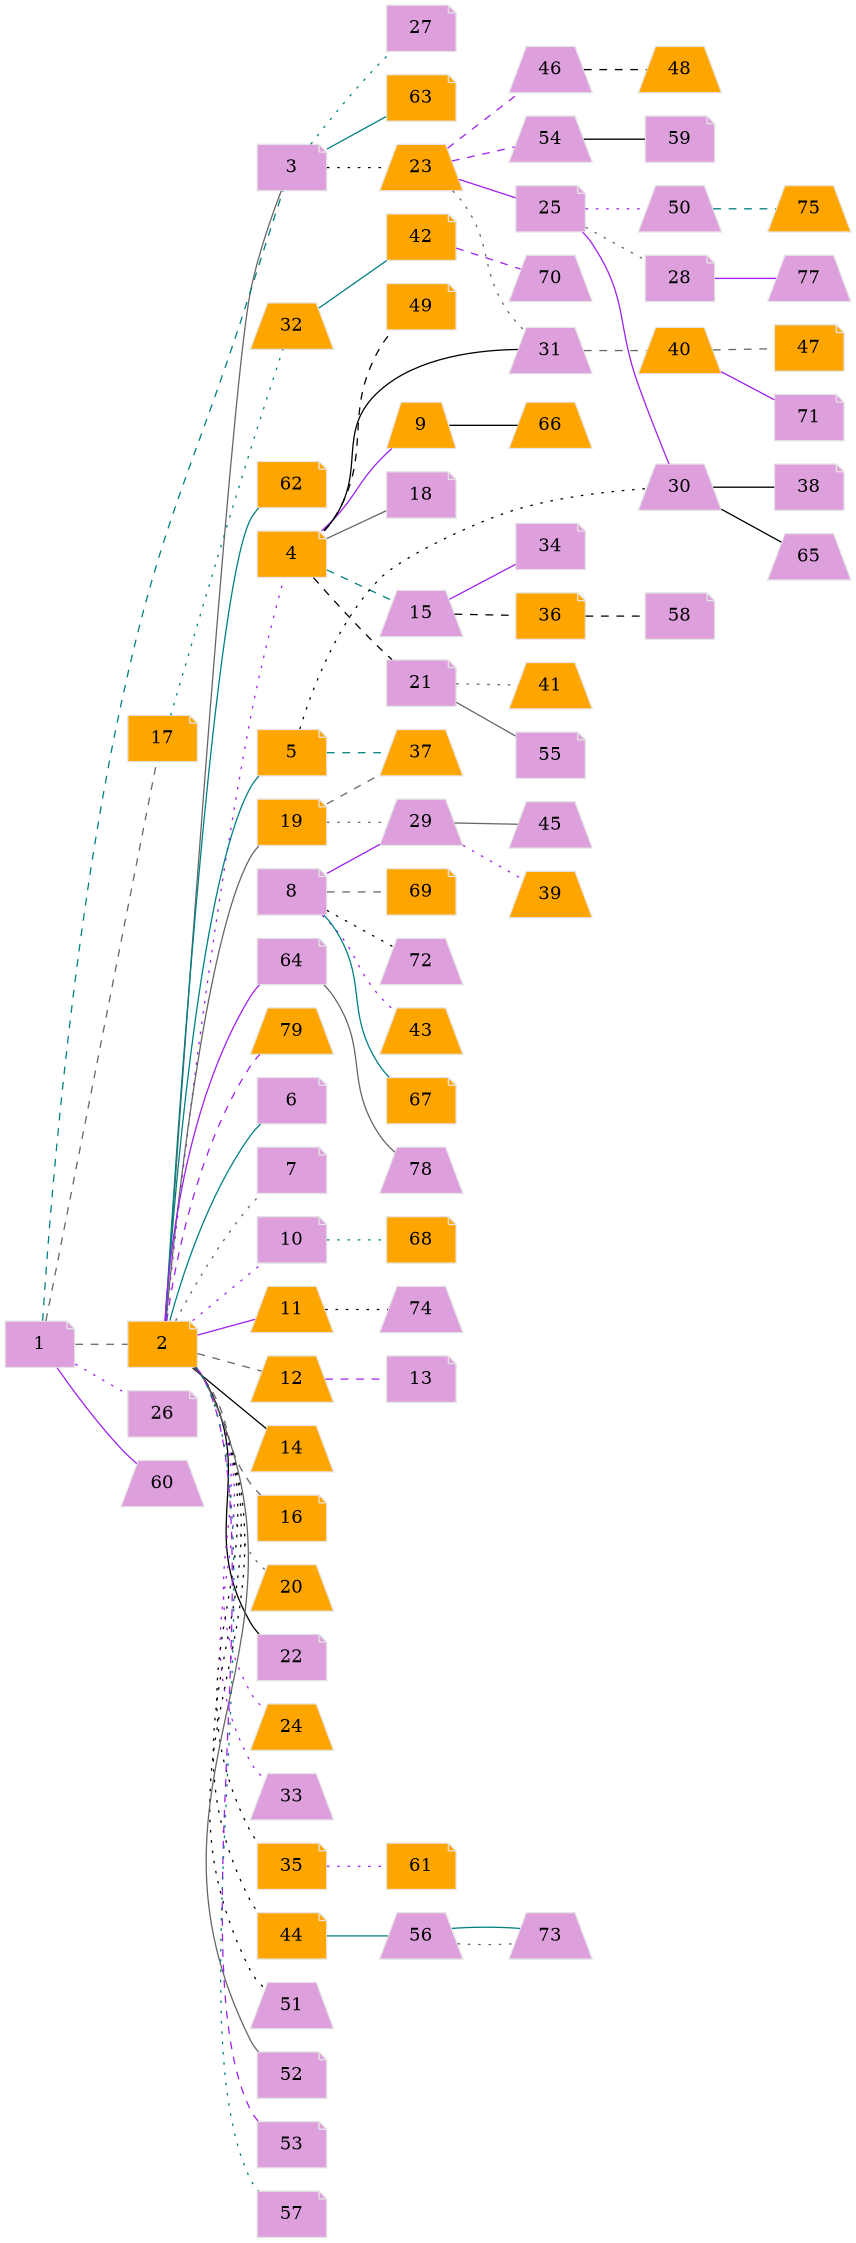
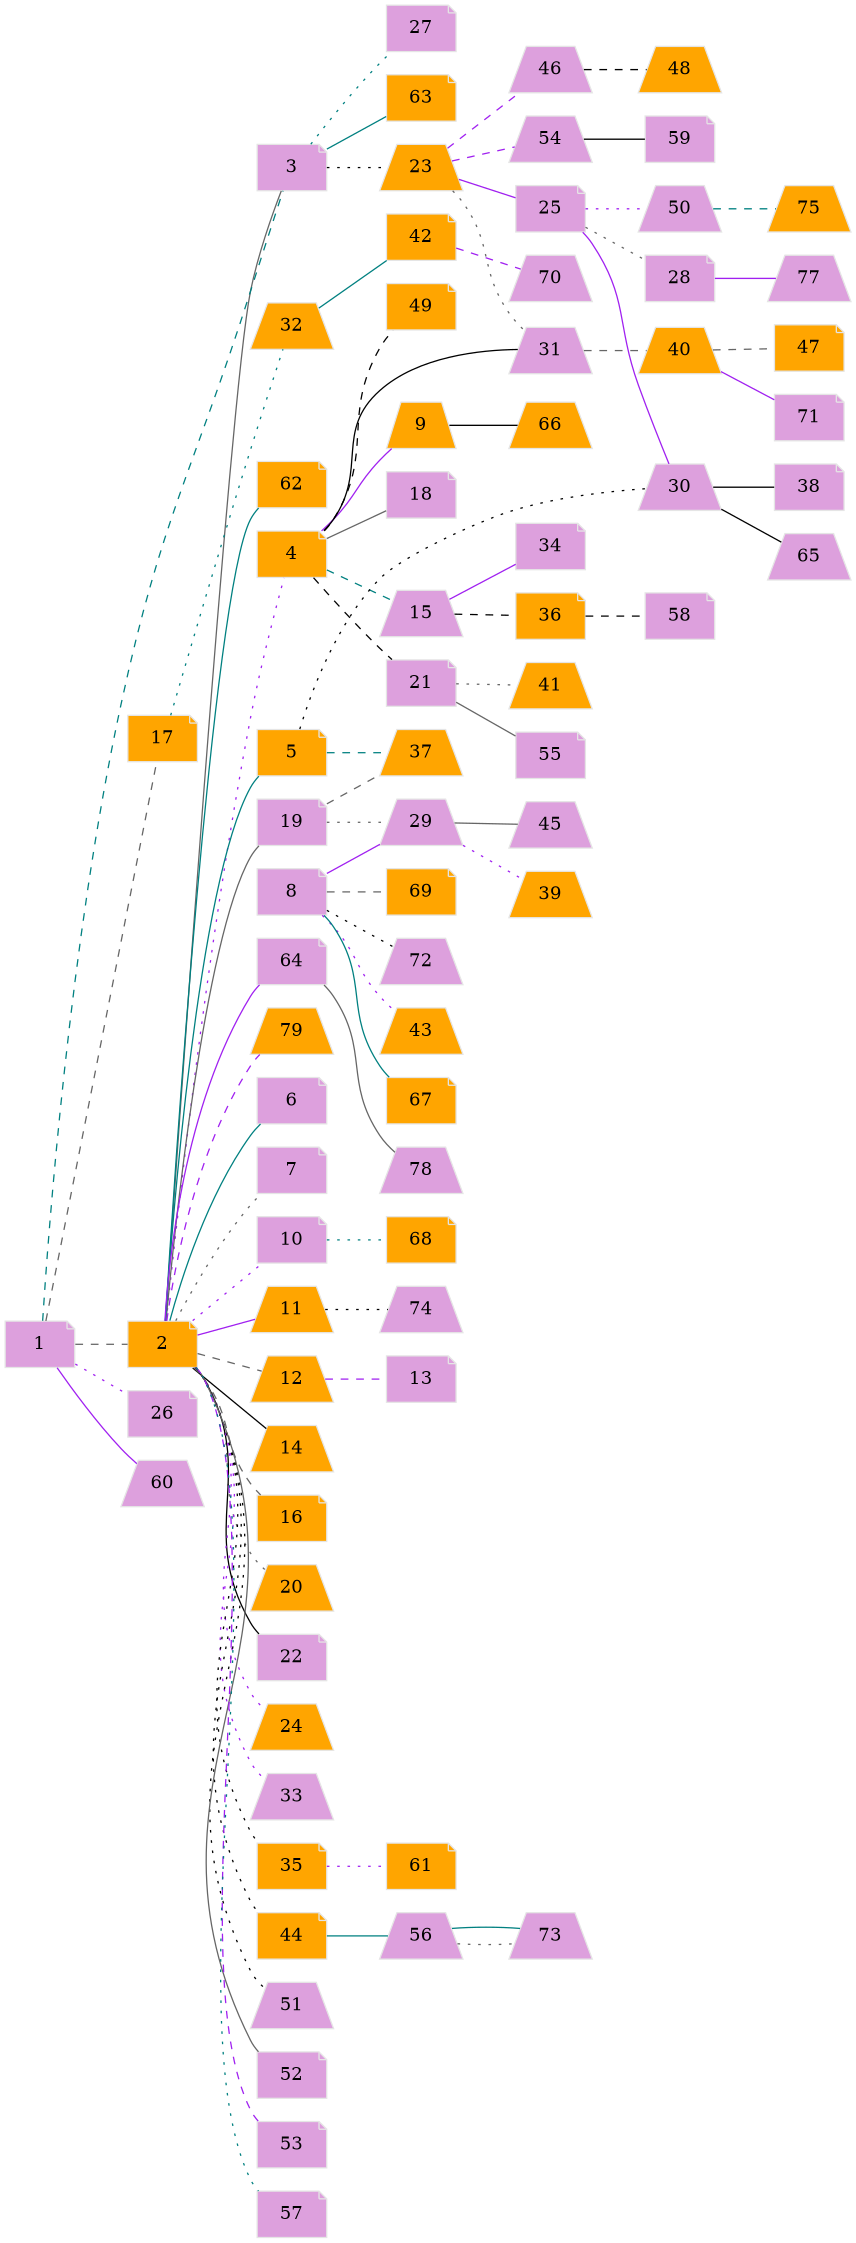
(292, 822) -> (292, 822)
